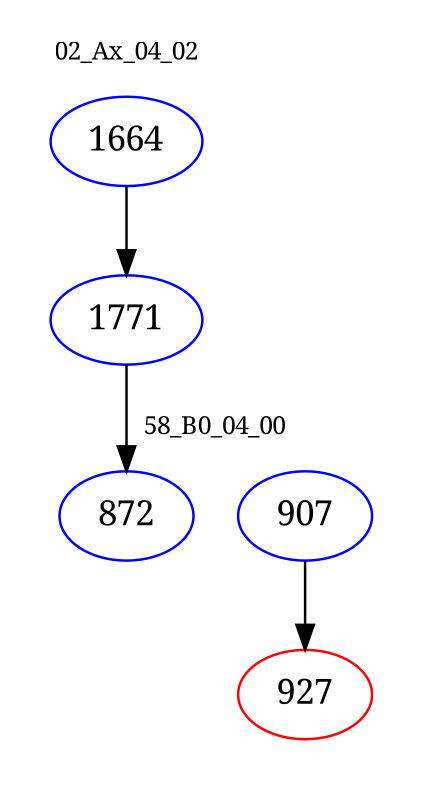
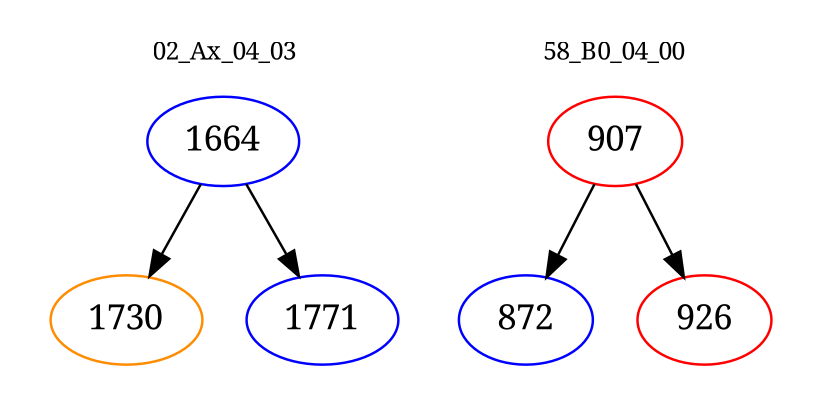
(127, 53) -> (224, 53)
none -> (127, 320)
(127, 419) -> (576, 220)
(305, 516) -> (615, 141)
(305, 695) -> (704, 320)
